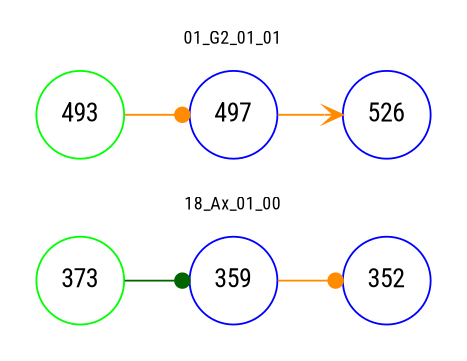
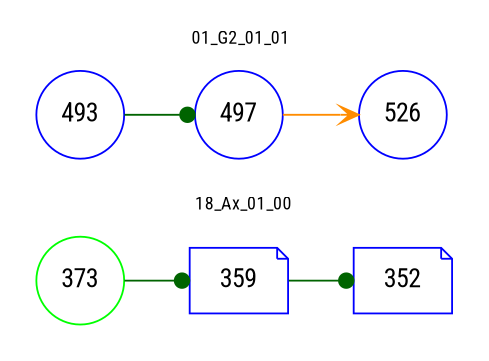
(80, 115) -> (80, 115)
(150, 115) -> (152, 115)
(233, 281) -> (239, 281)
(303, 281) -> (314, 281)
(387, 281) -> (403, 281)
